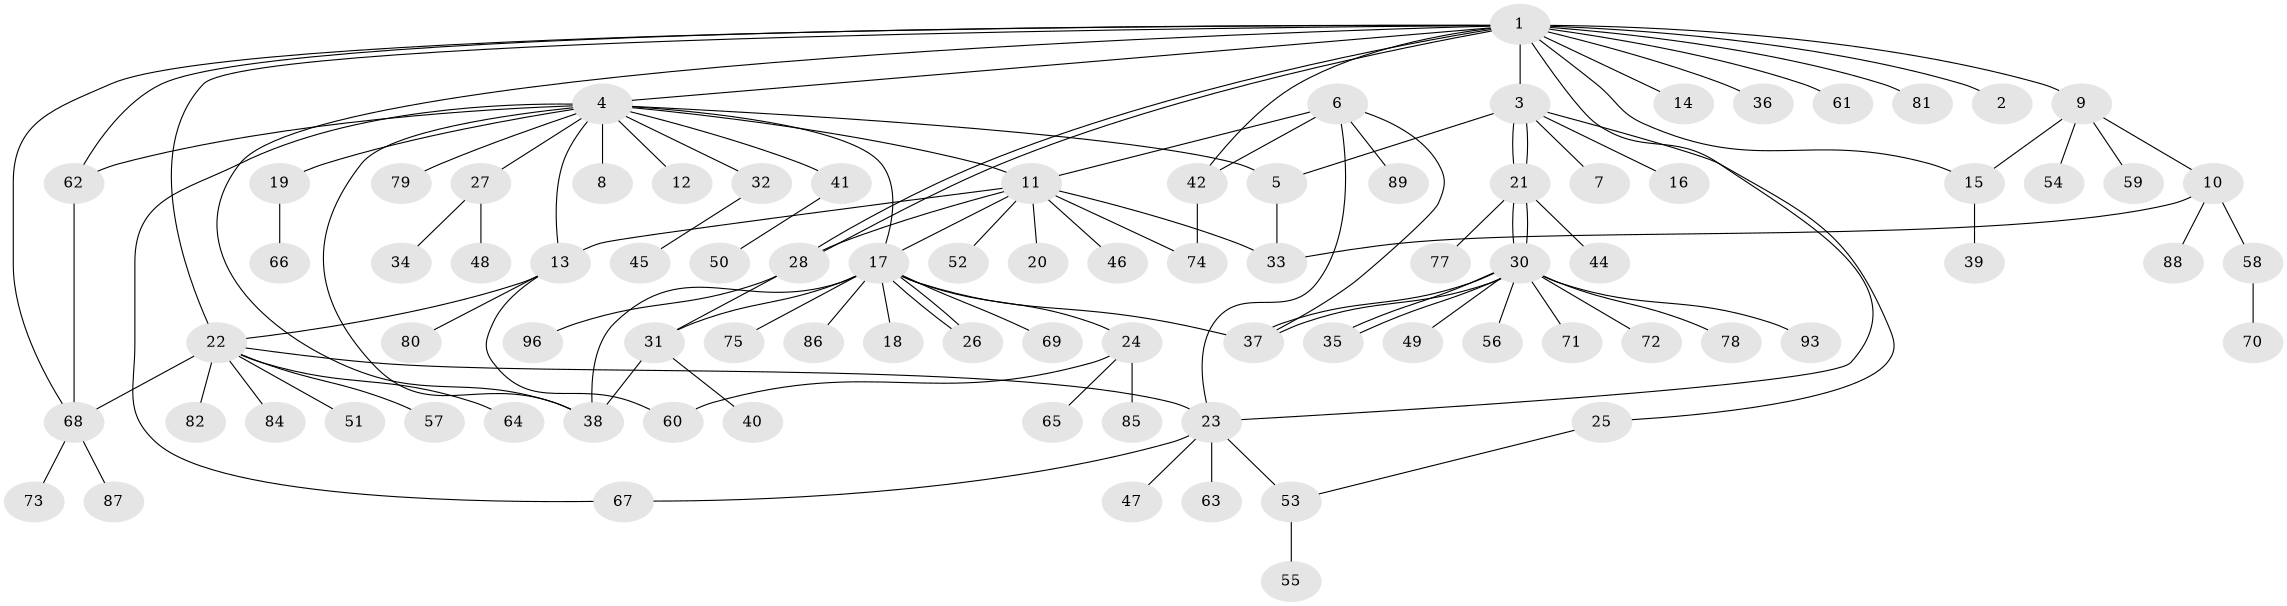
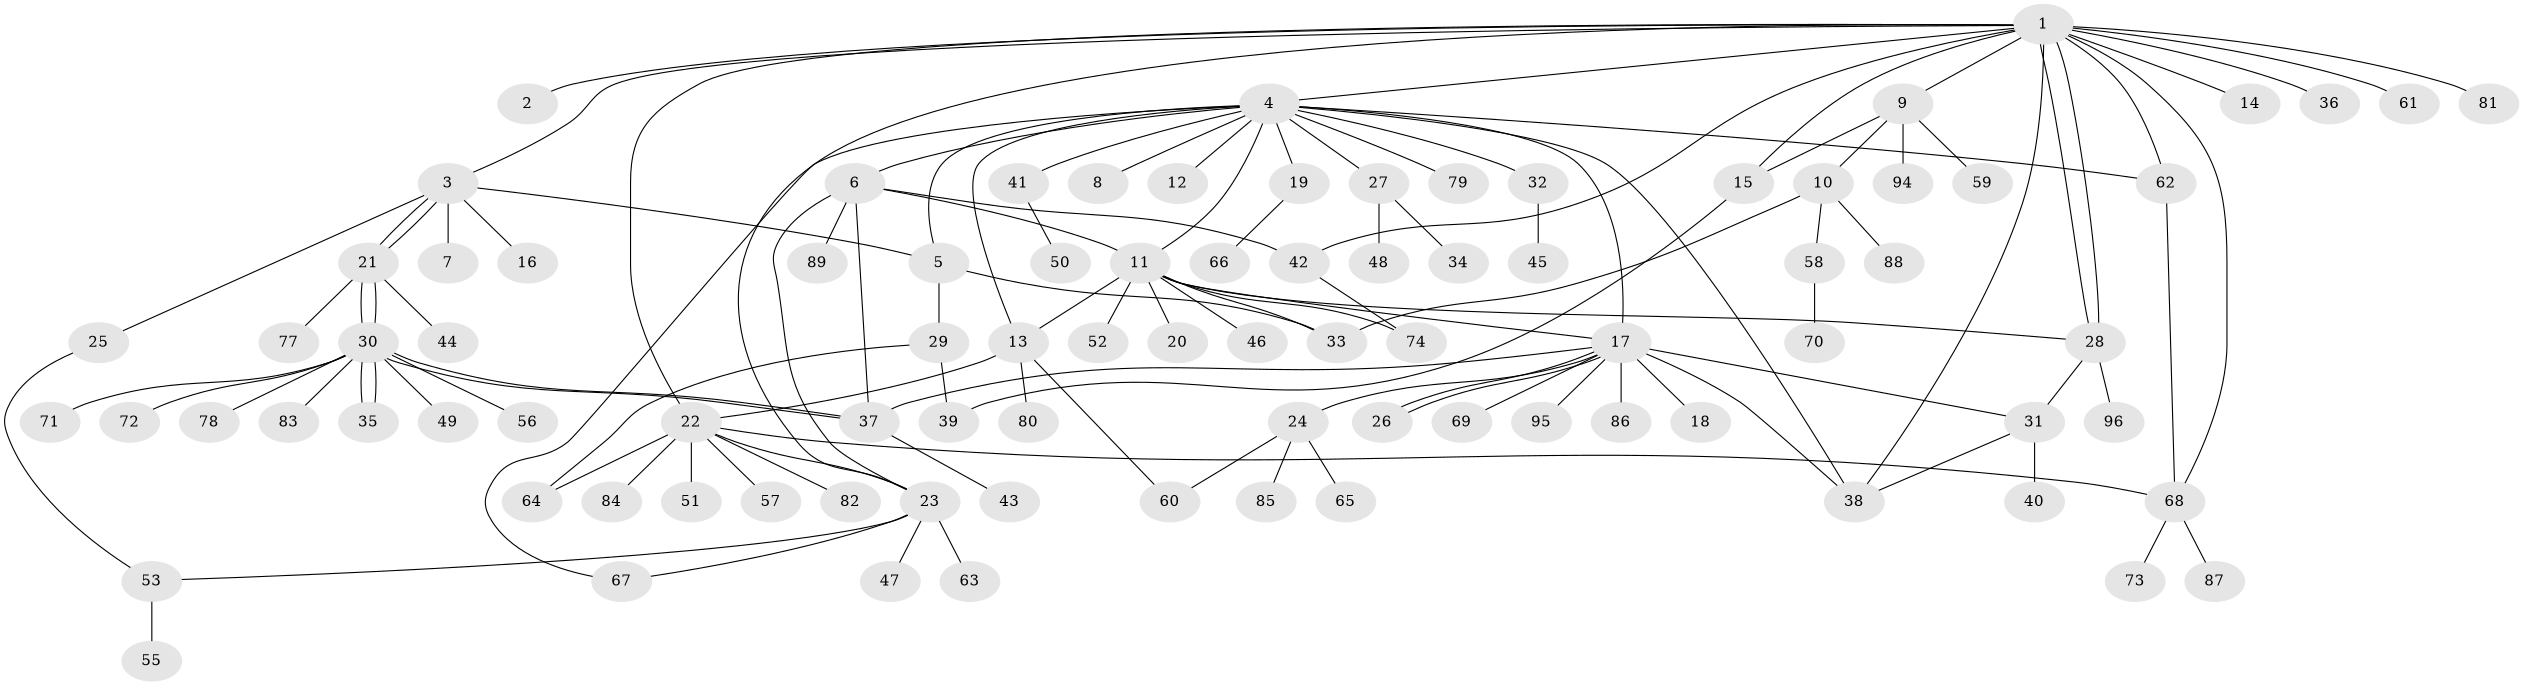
none -> (1058, 130)
(2054, 184) -> (1903, 184)
(734, 343) -> (1541, 422)
none -> (939, 343)
(1811, 343) -> (289, 422)
none -> (1010, 502)
